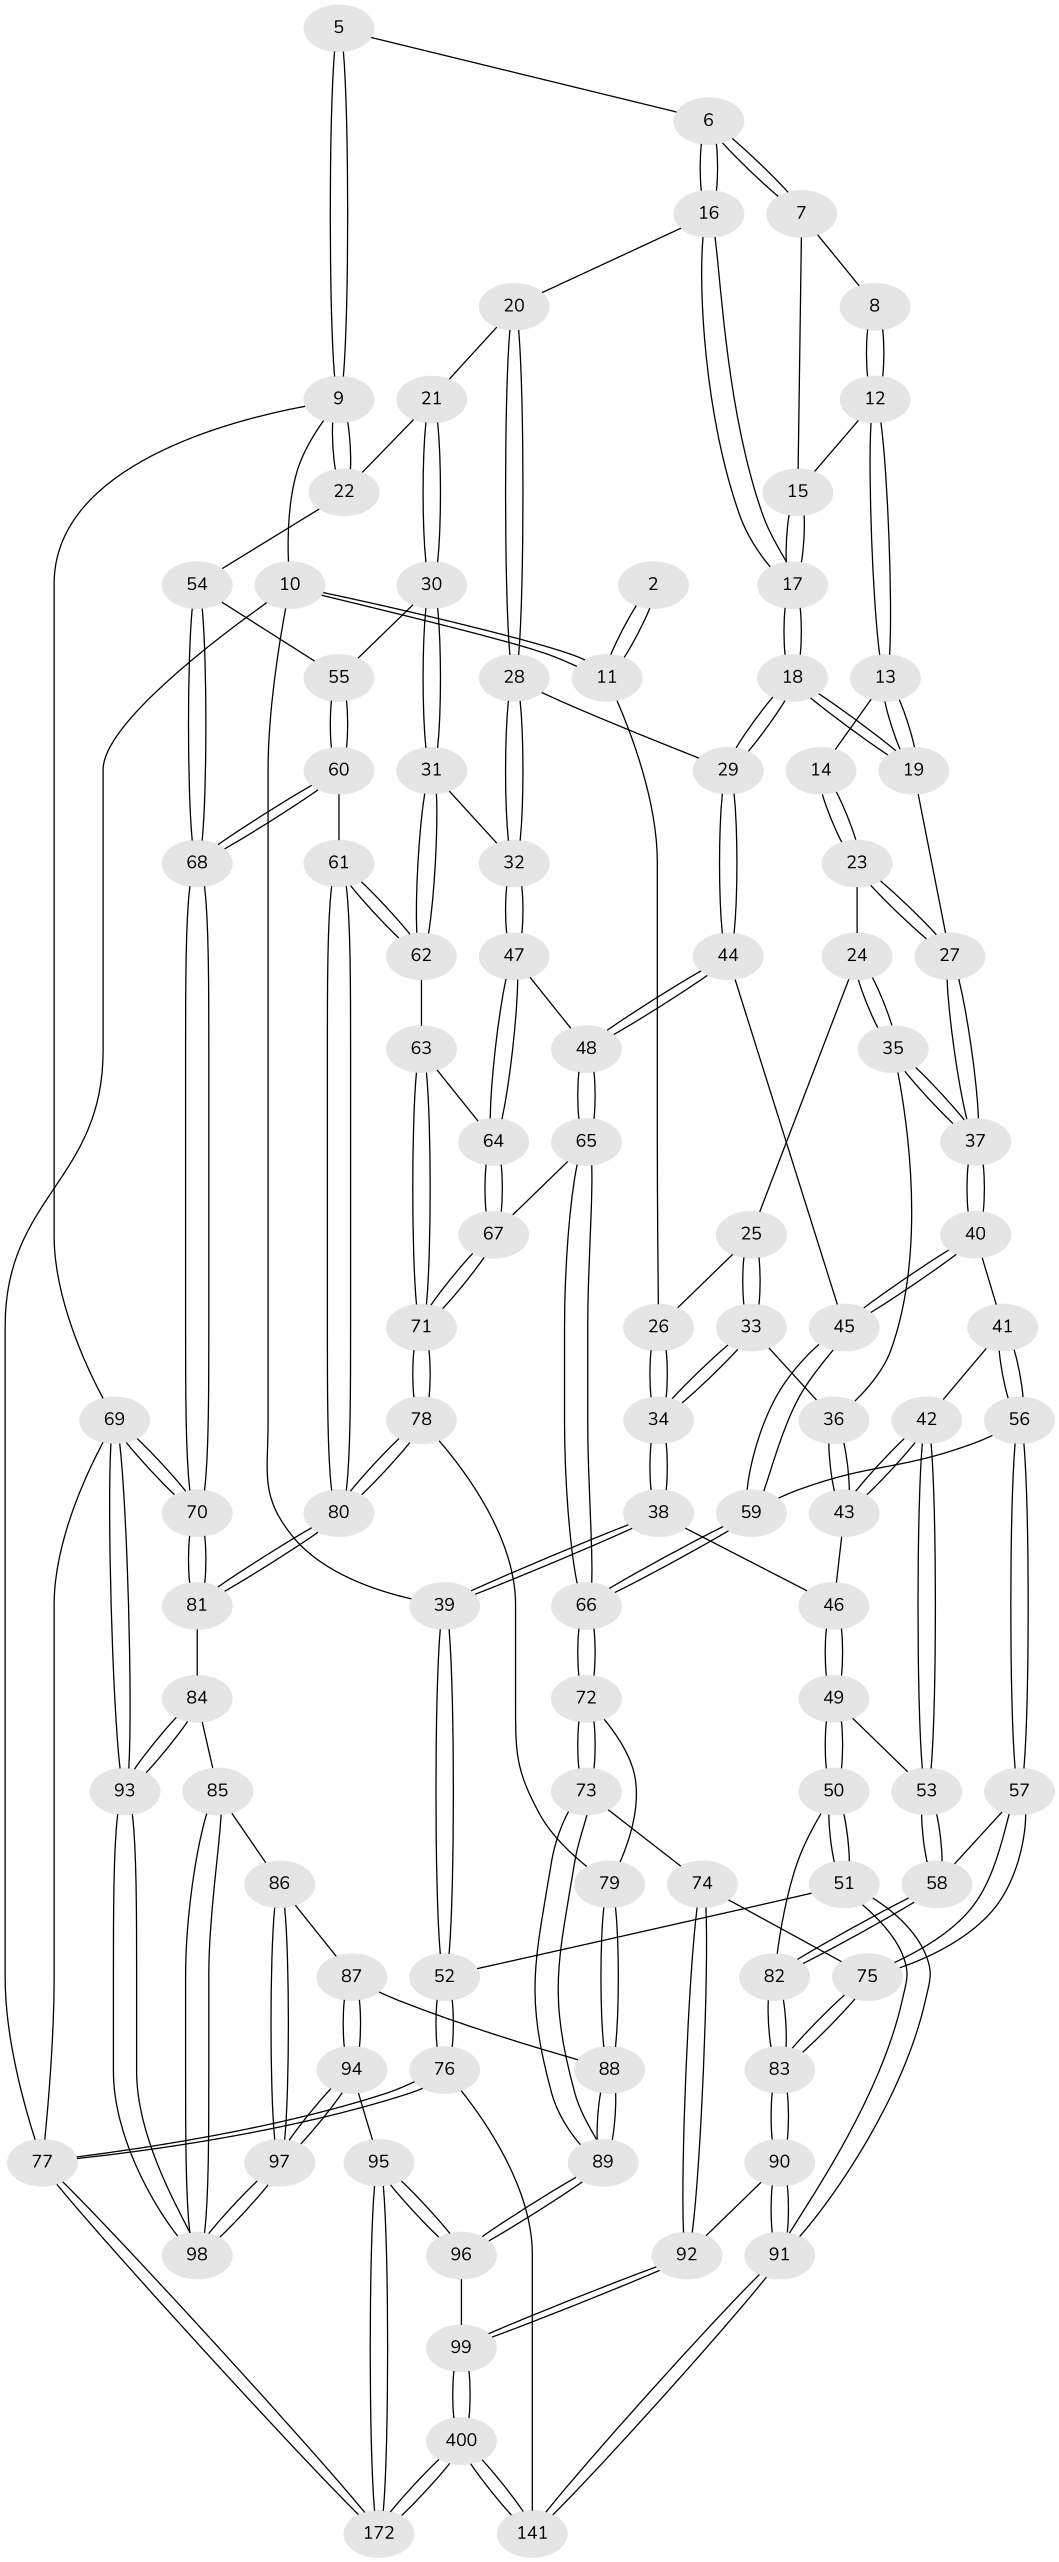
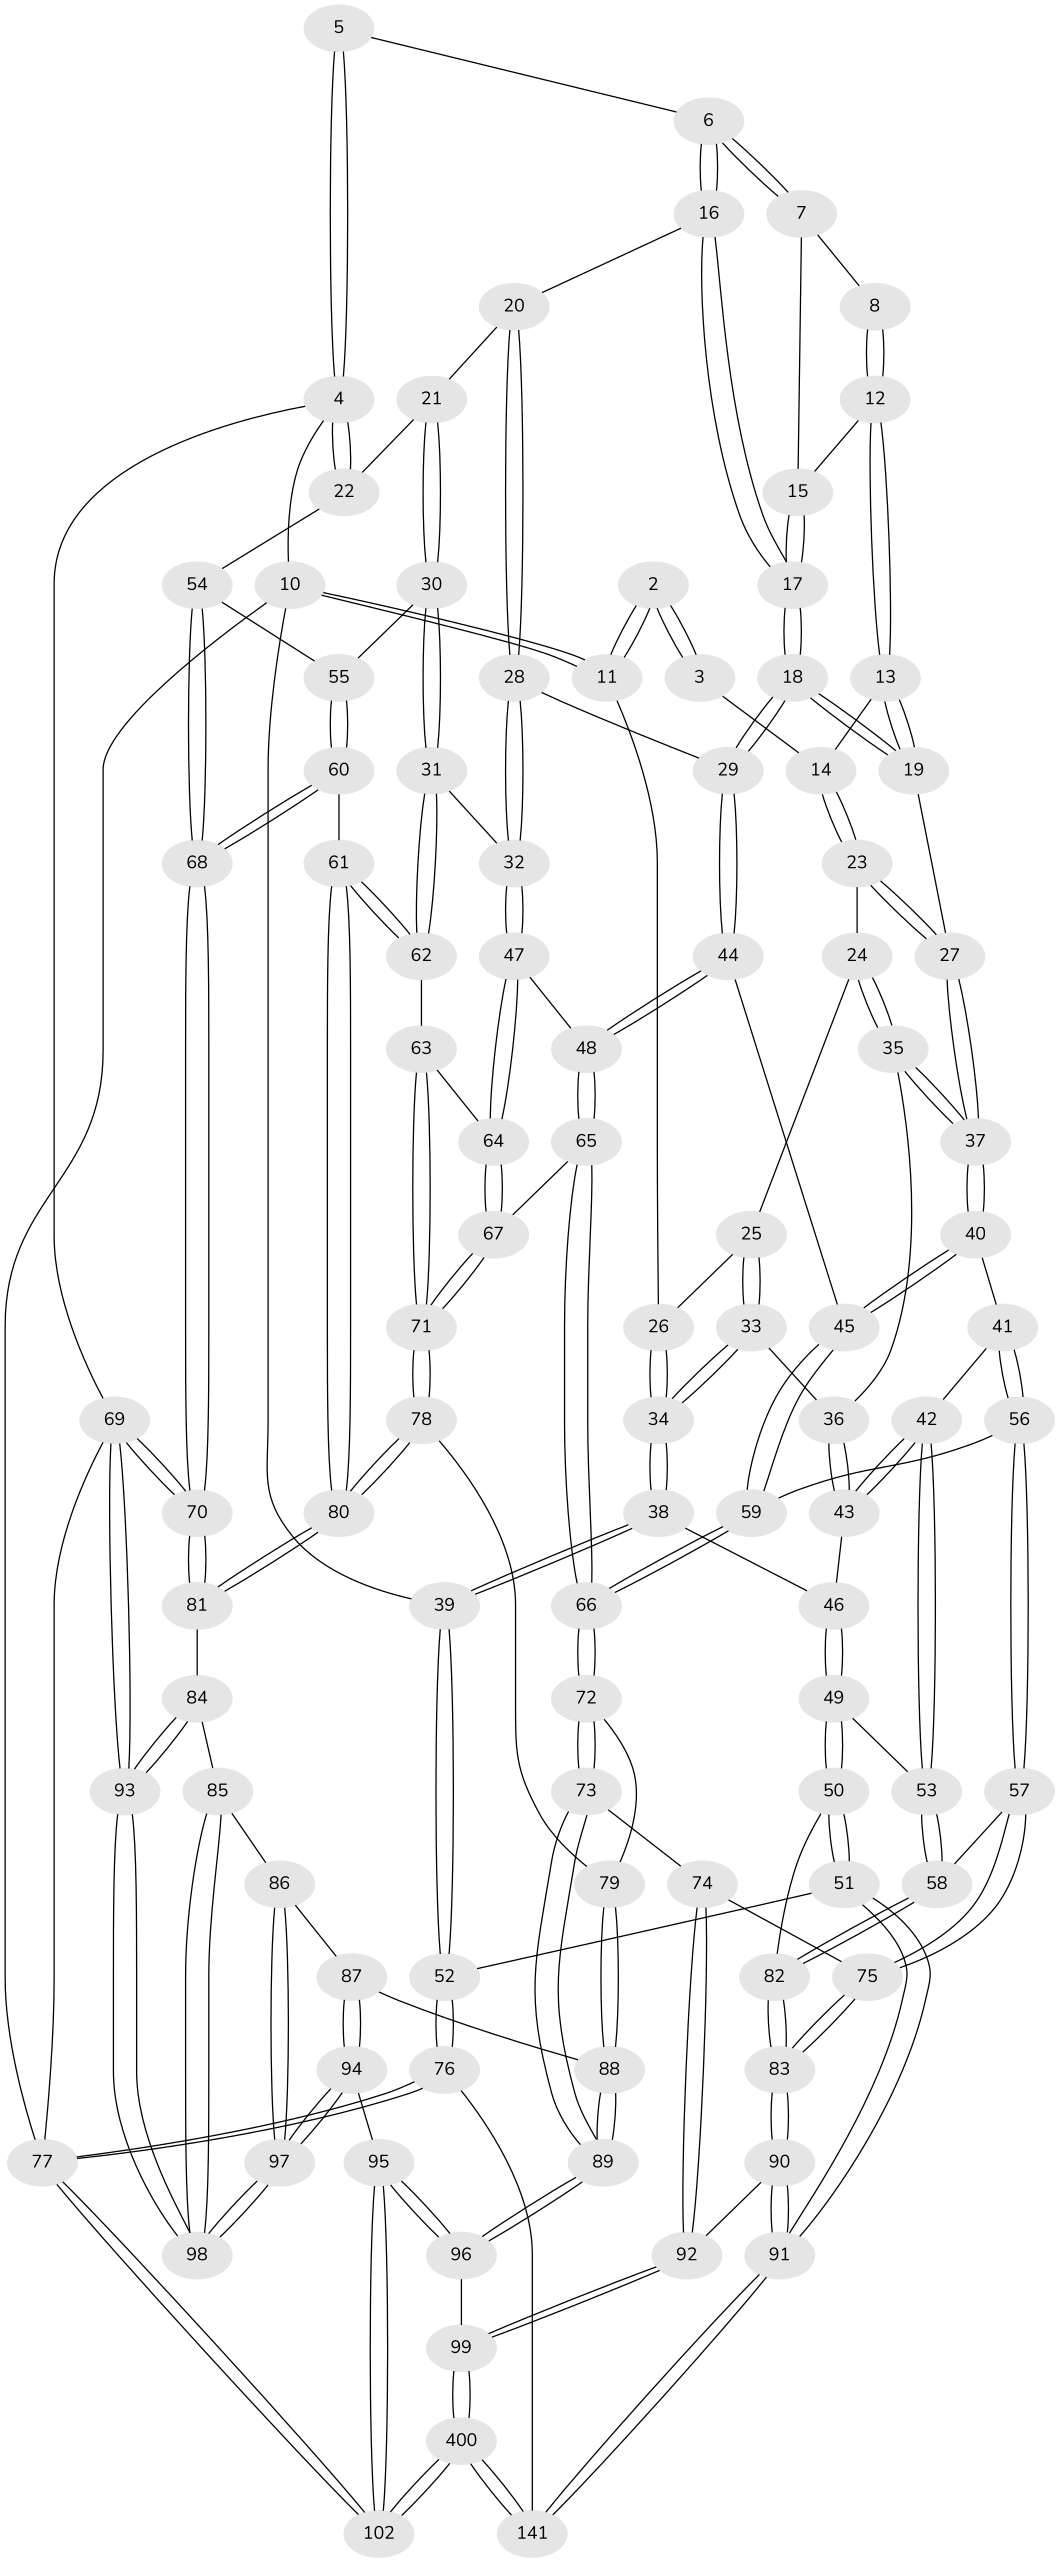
(339, 400) -> (339, 400)
none -> (700, 678)
(379, 2534) -> (379, 2534)
